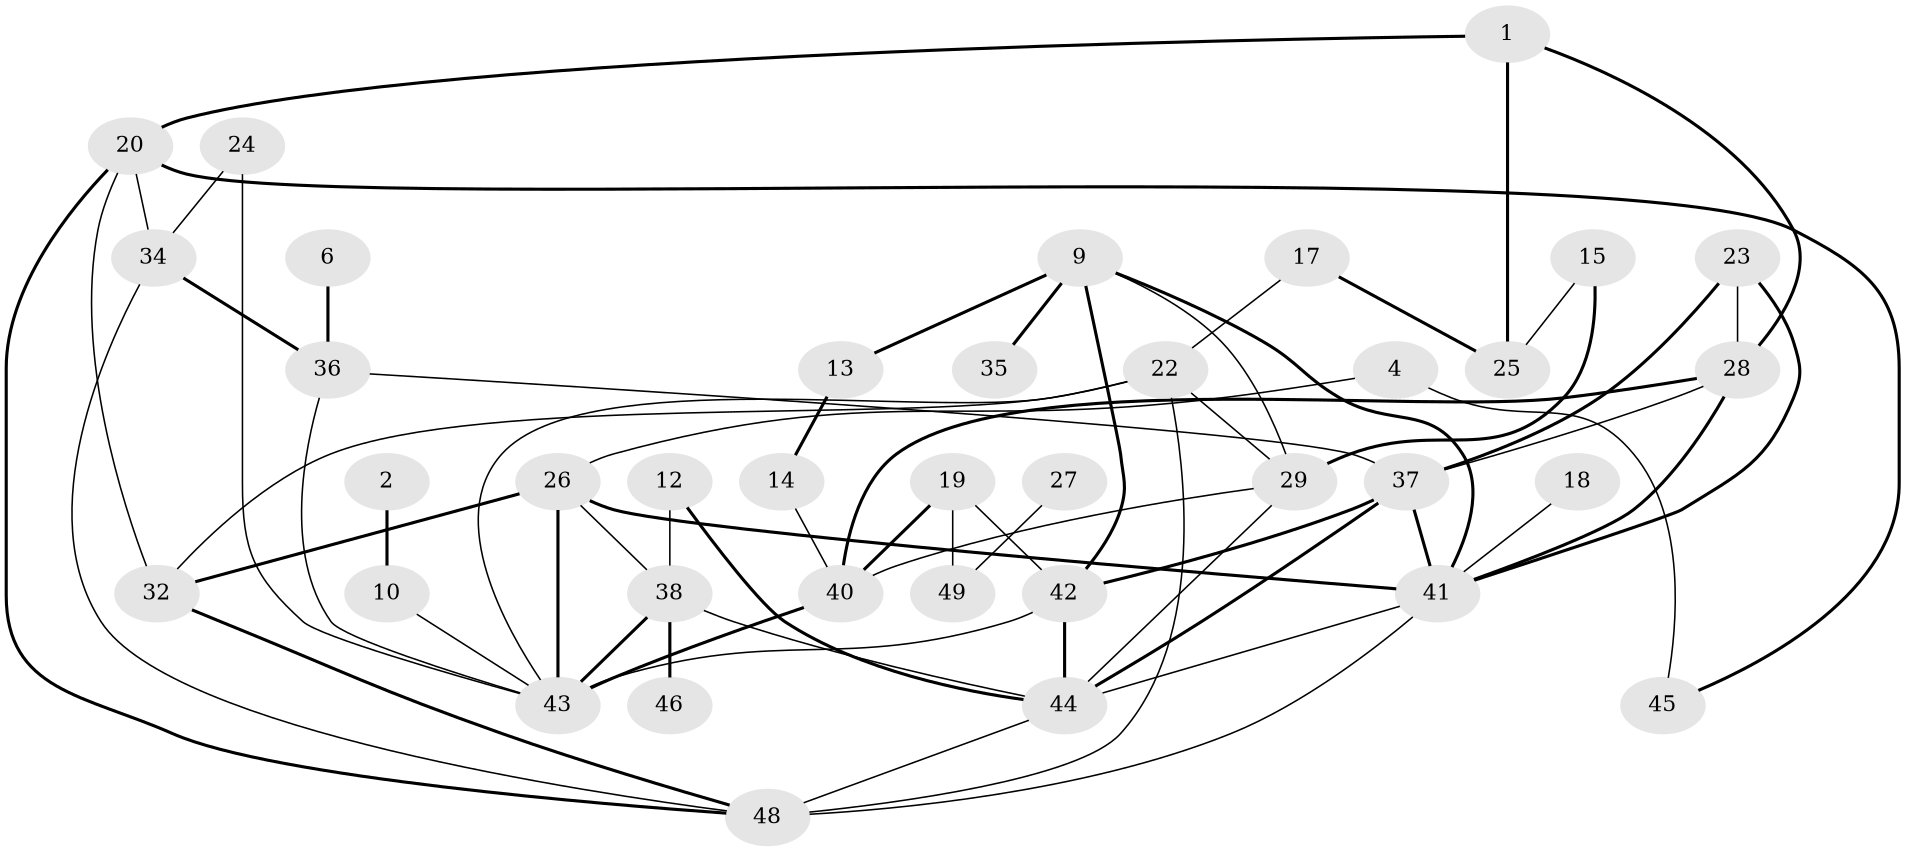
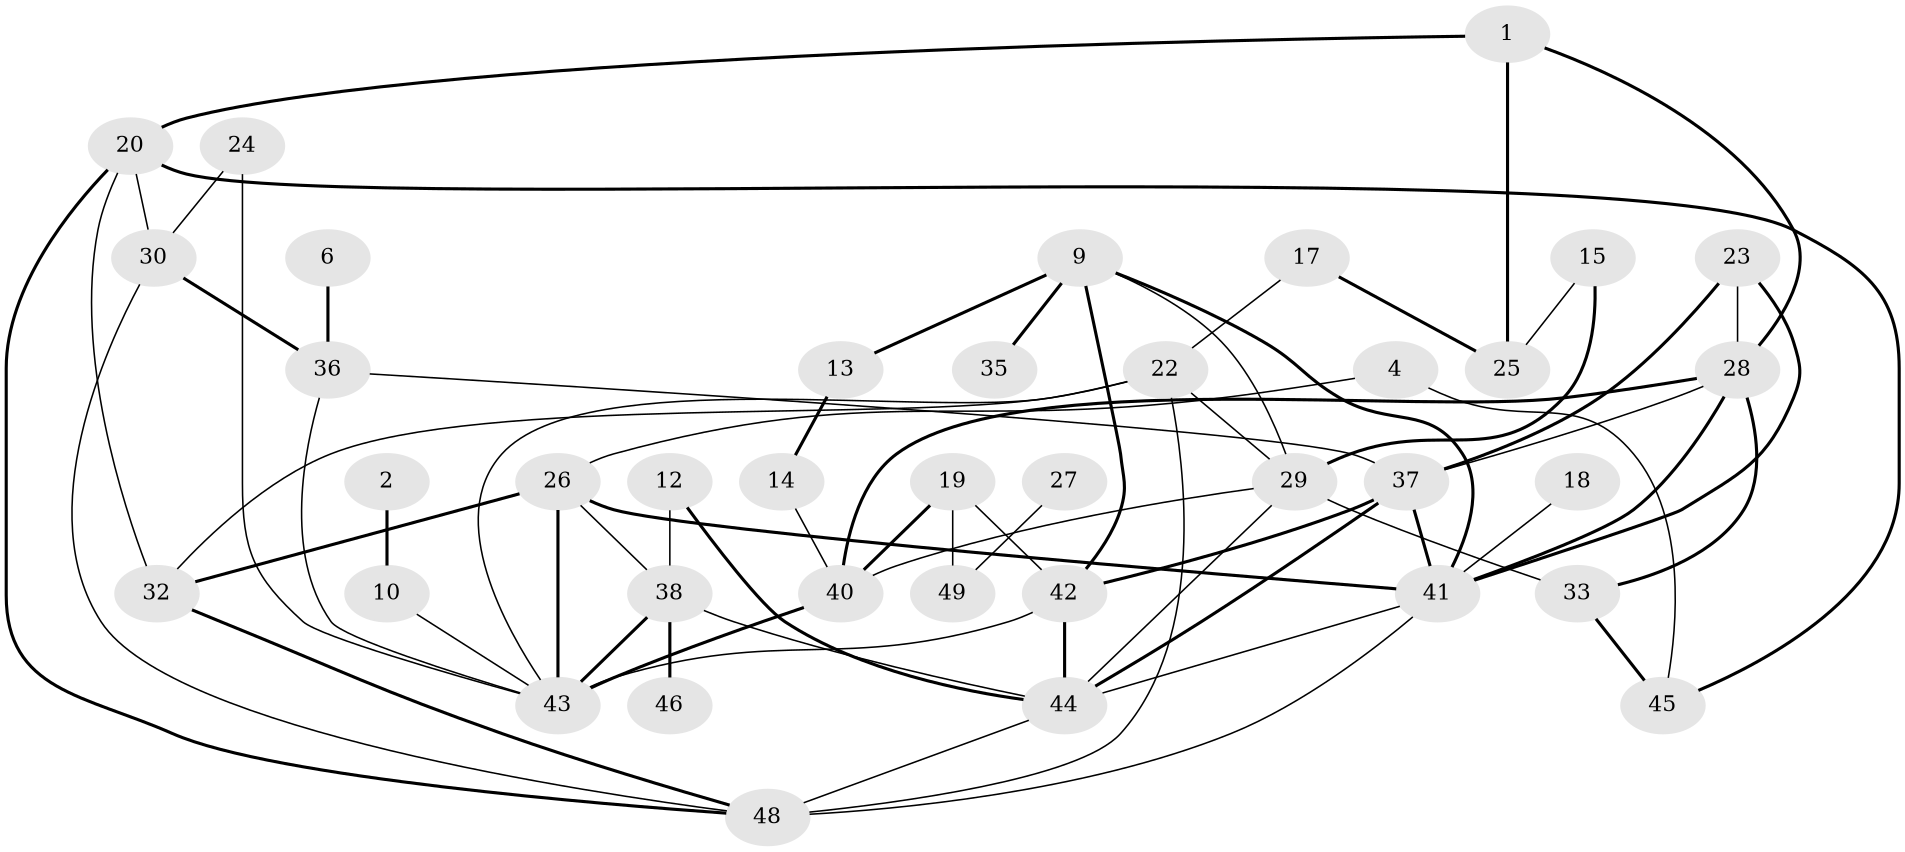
(154, 258) -> (154, 258)
none -> (1577, 594)
